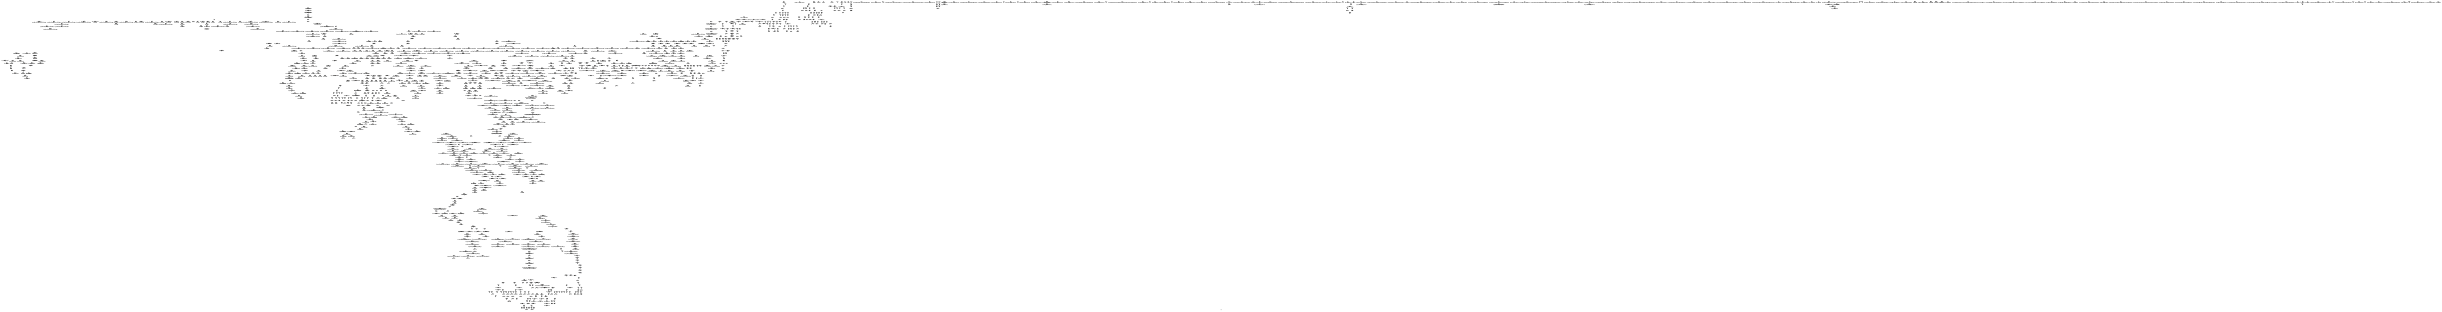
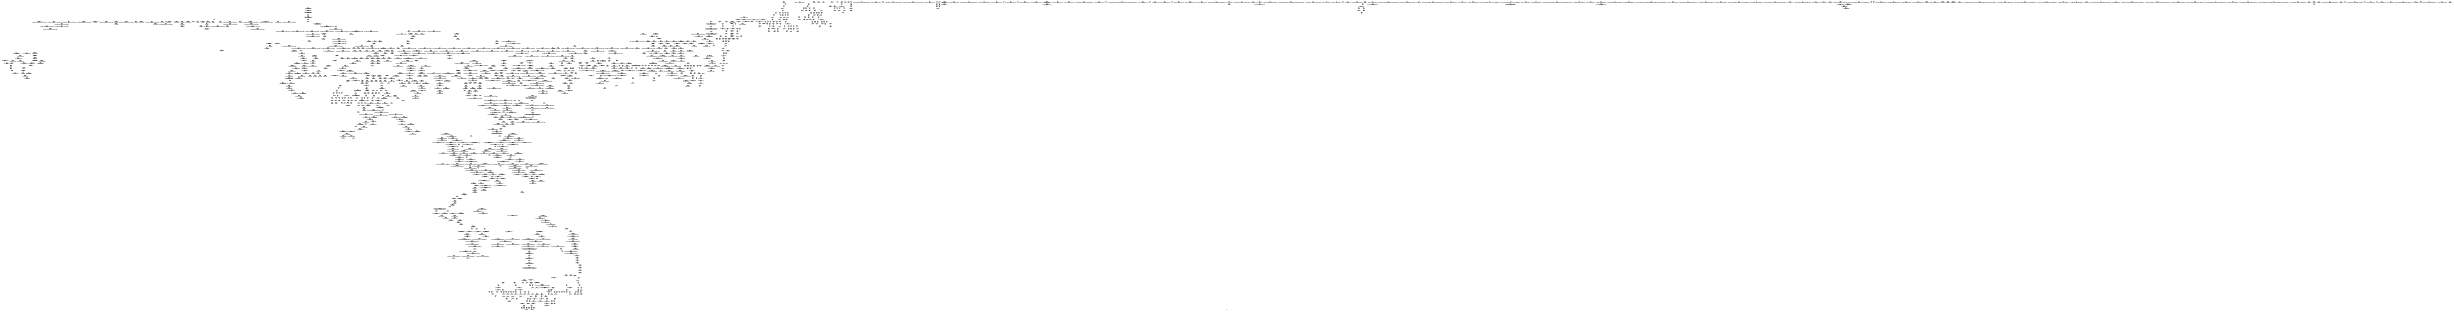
none -> (1357, 2)
